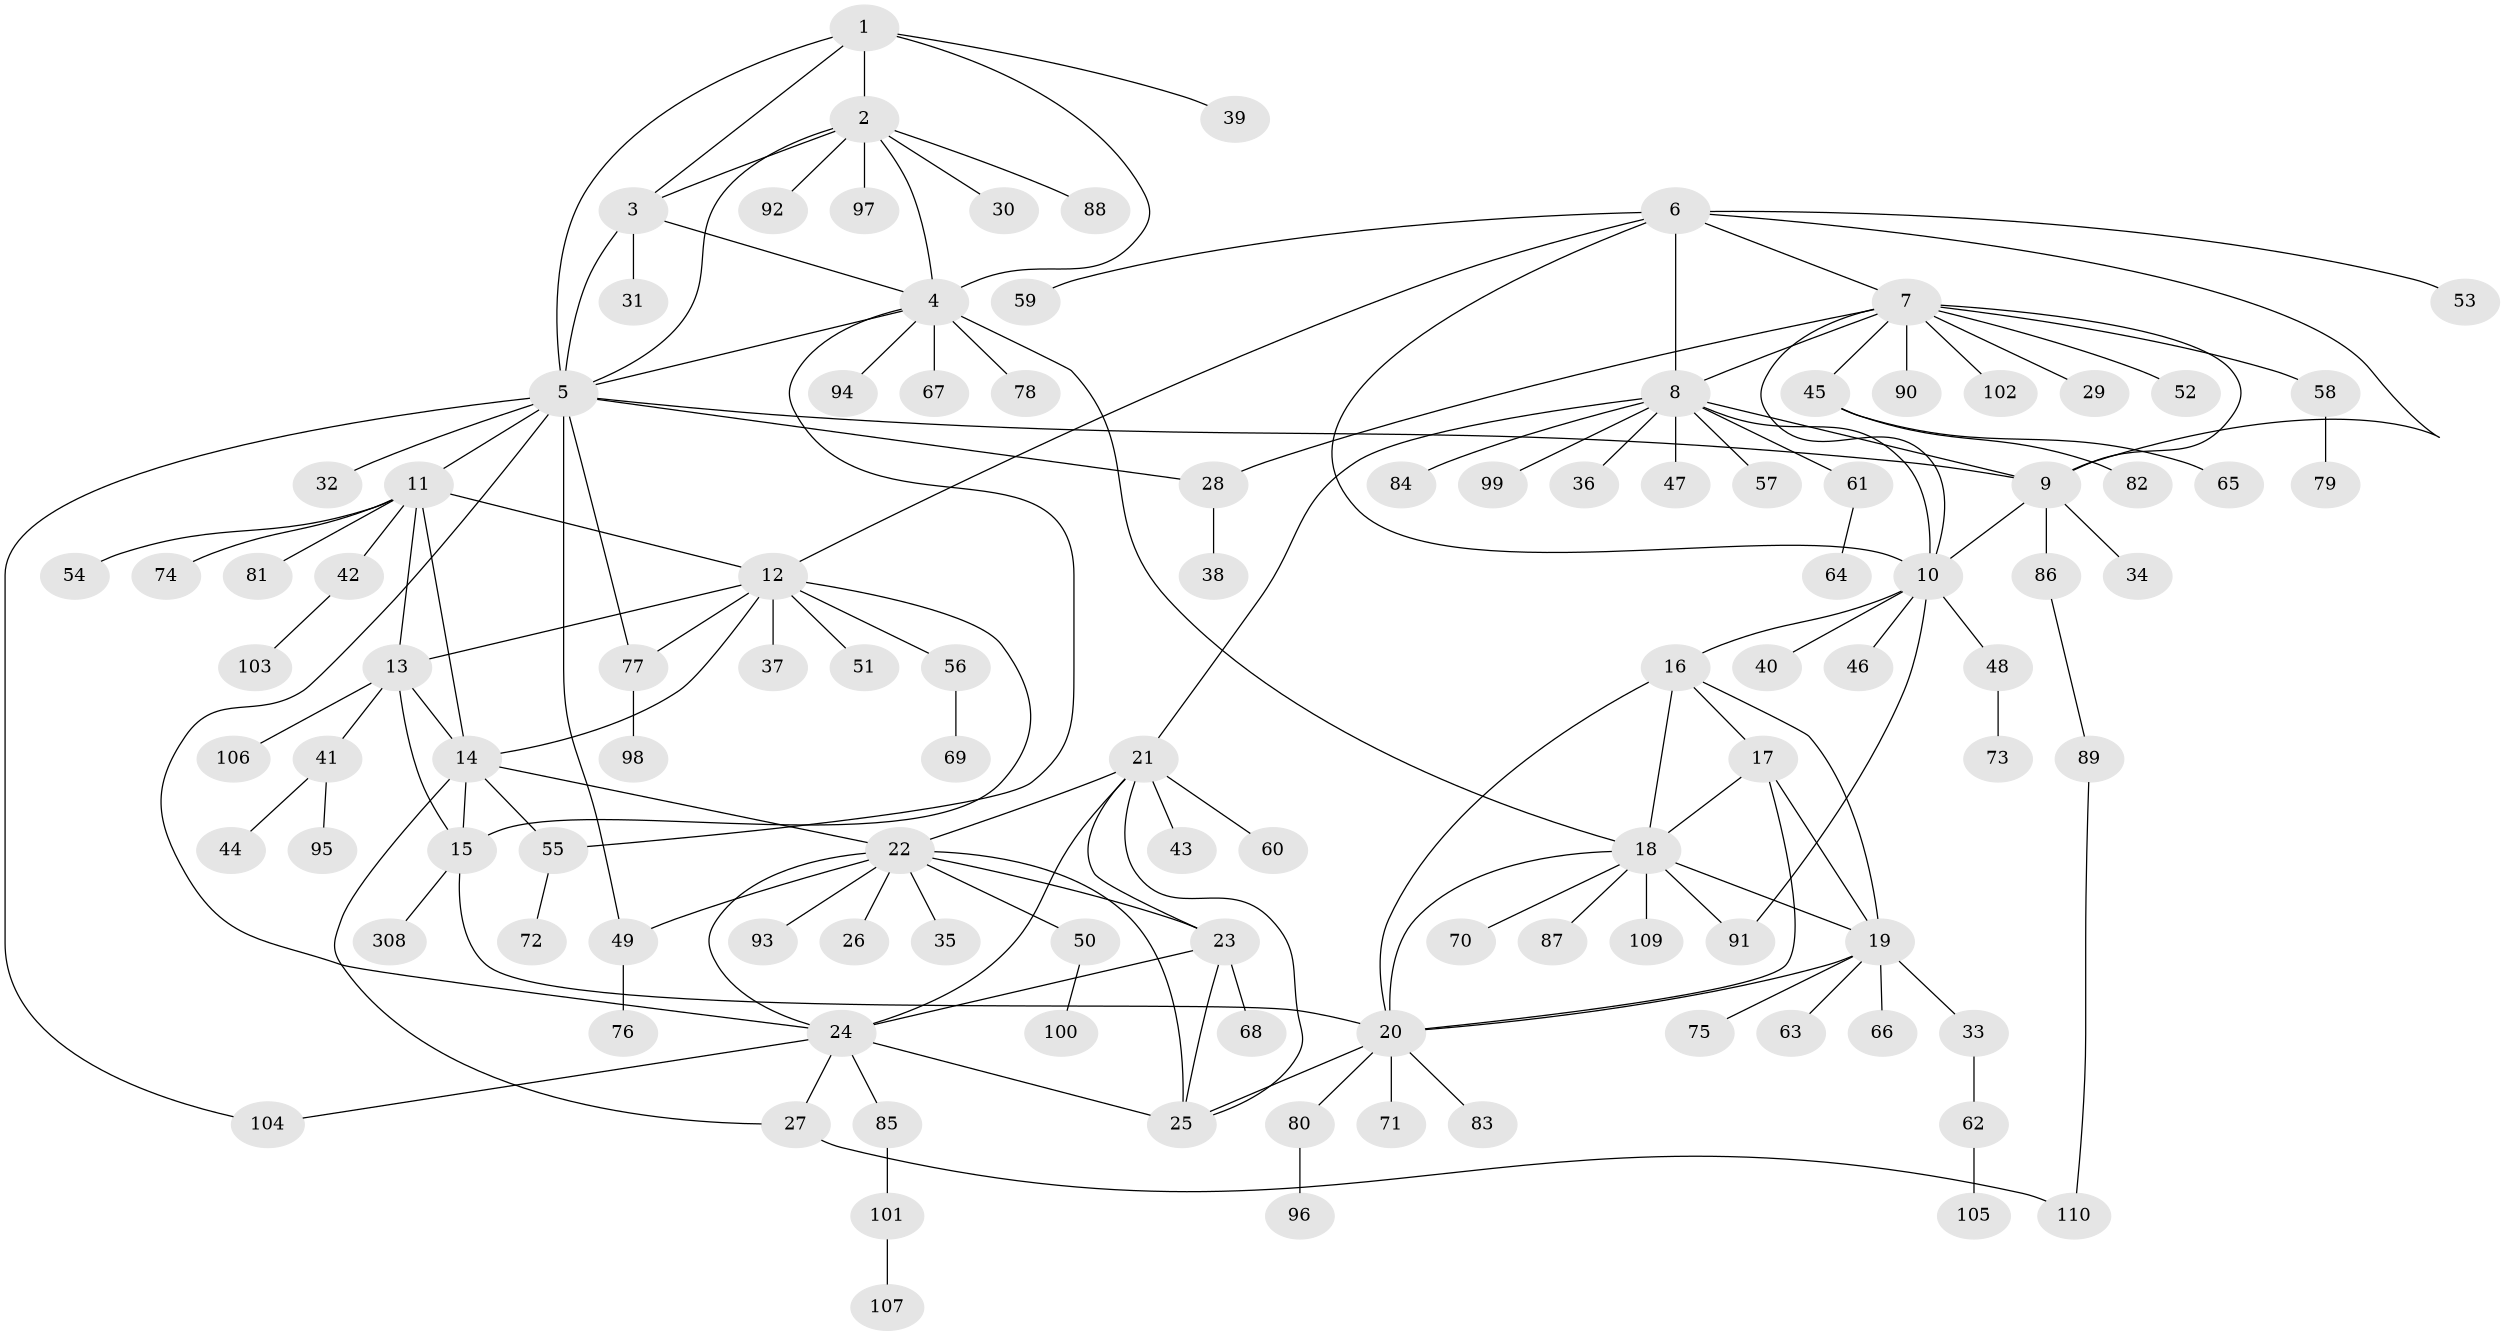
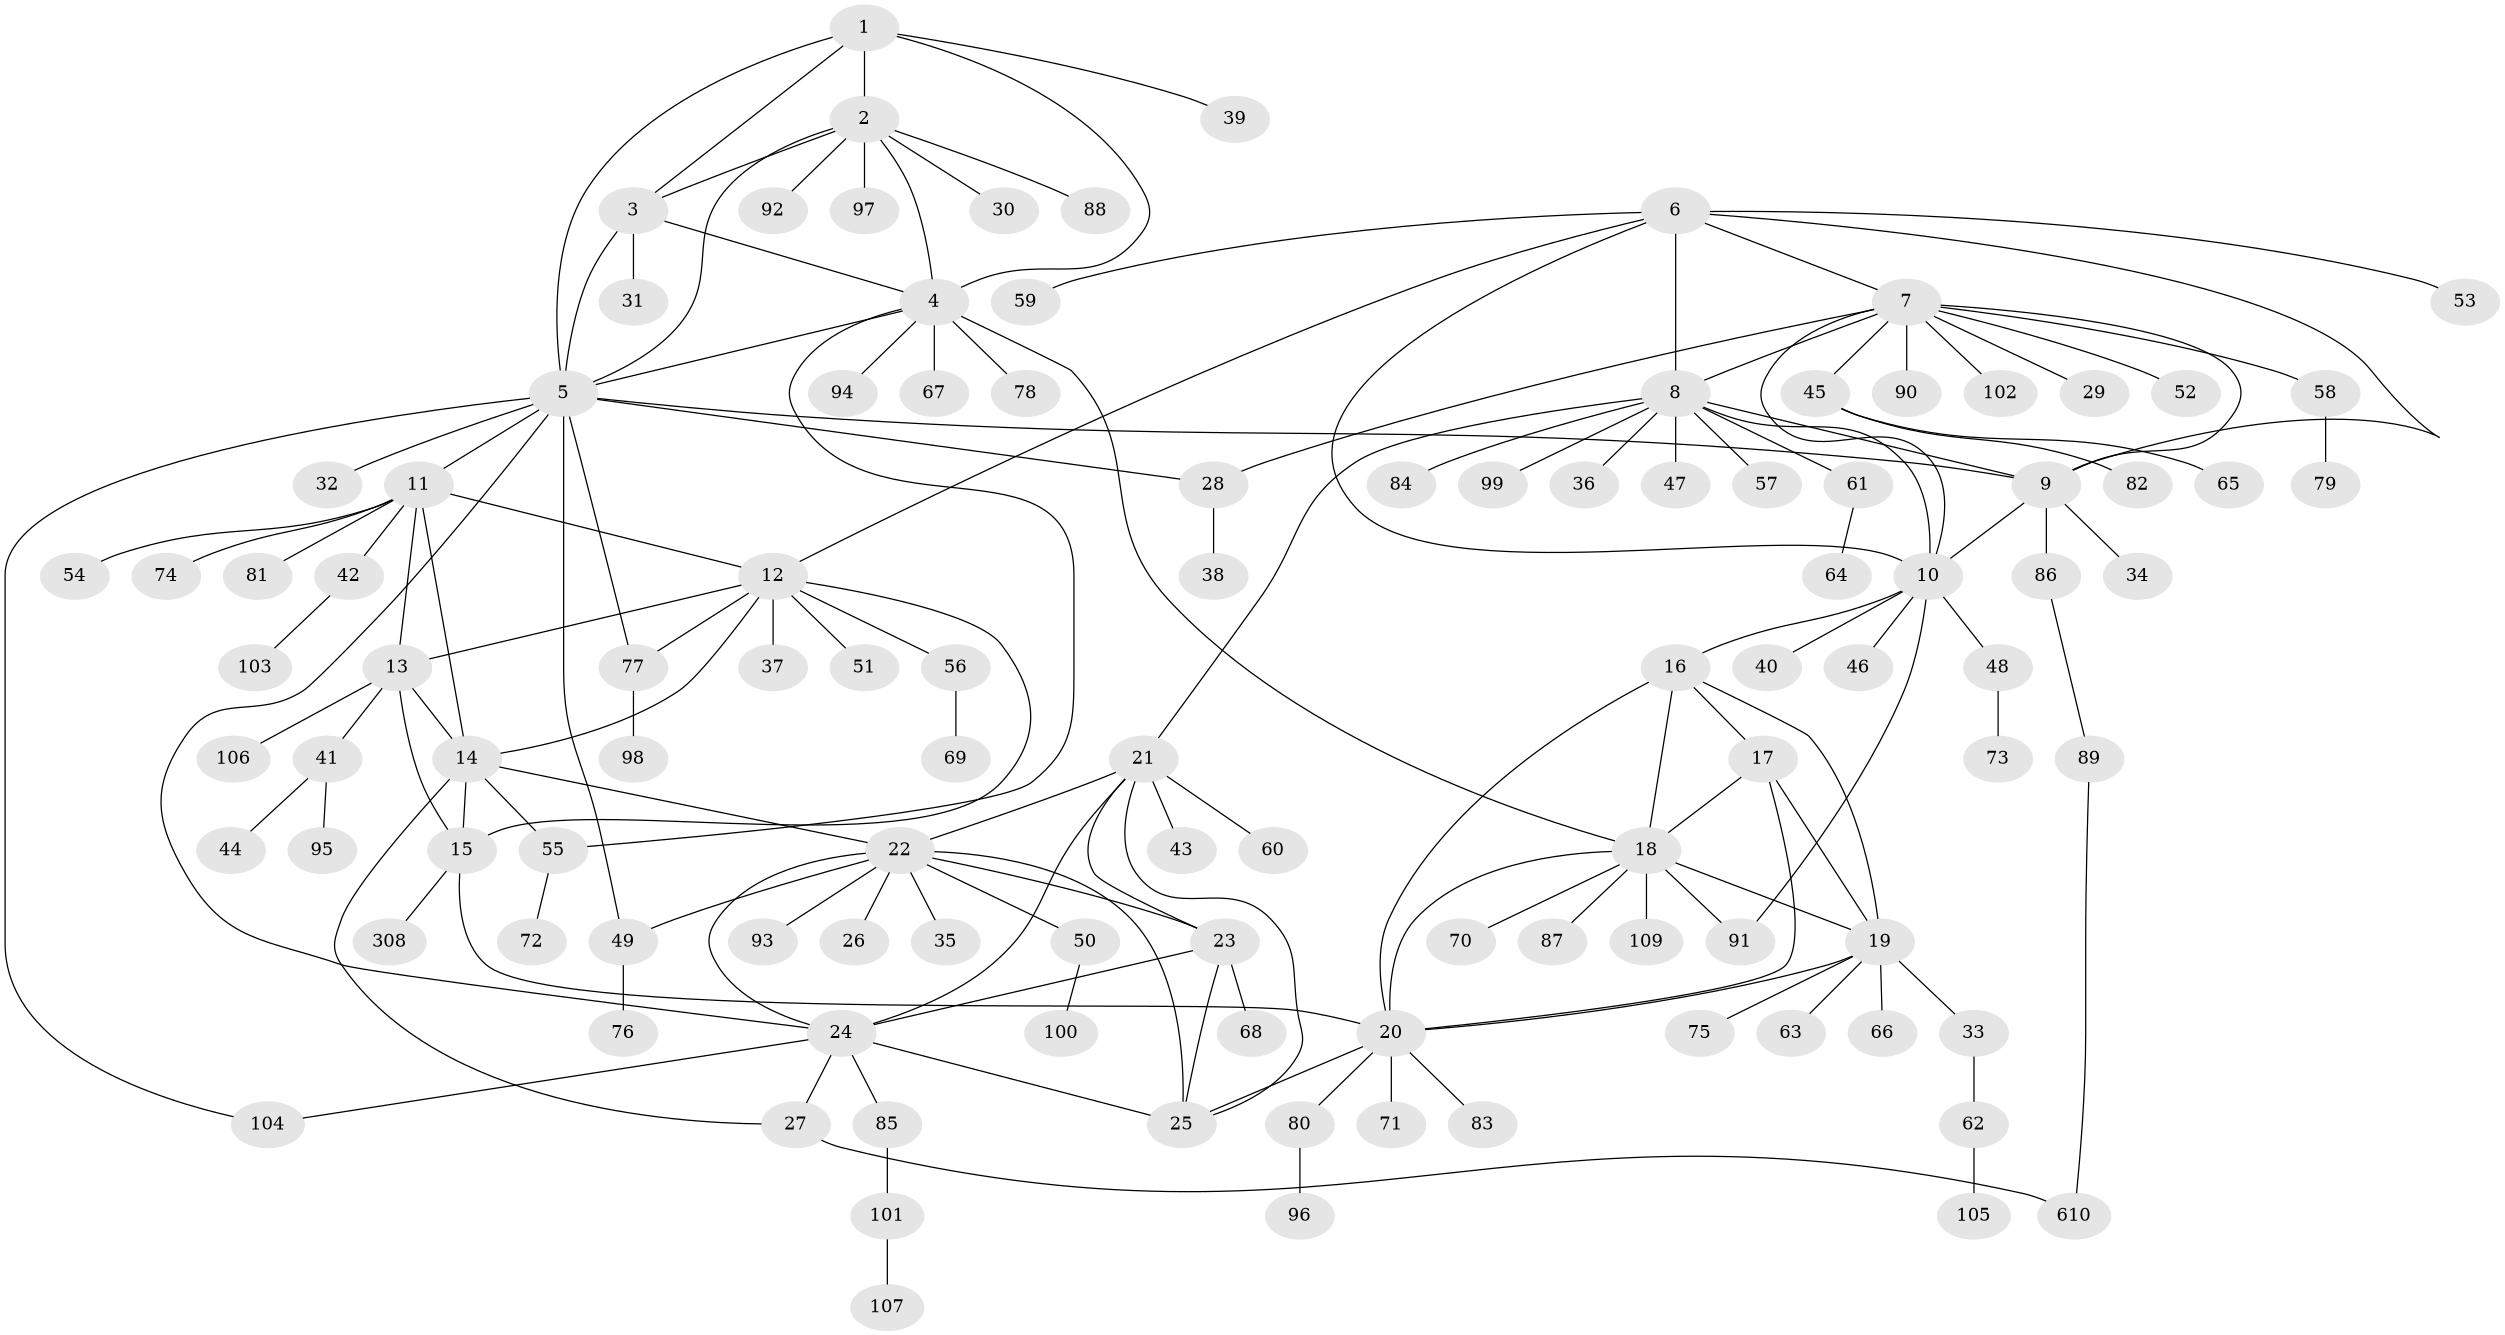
(2074, 1216) -> (2074, 1216)
